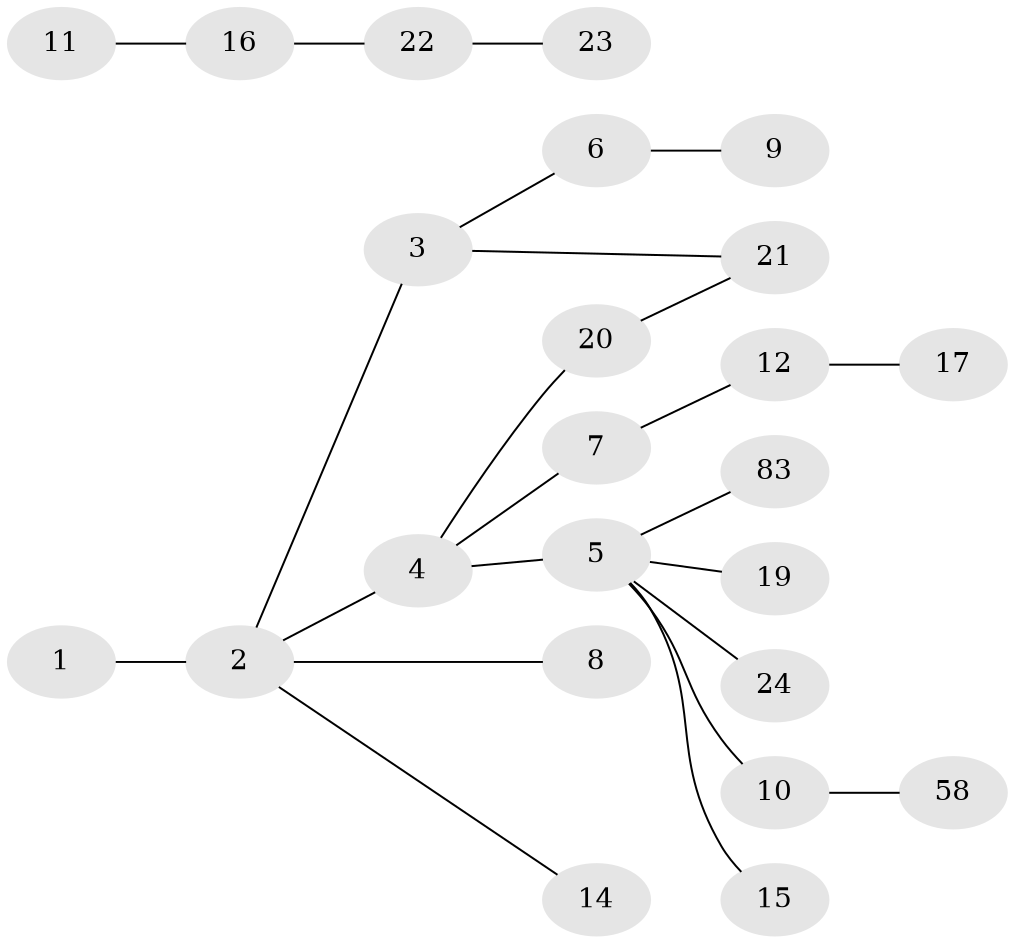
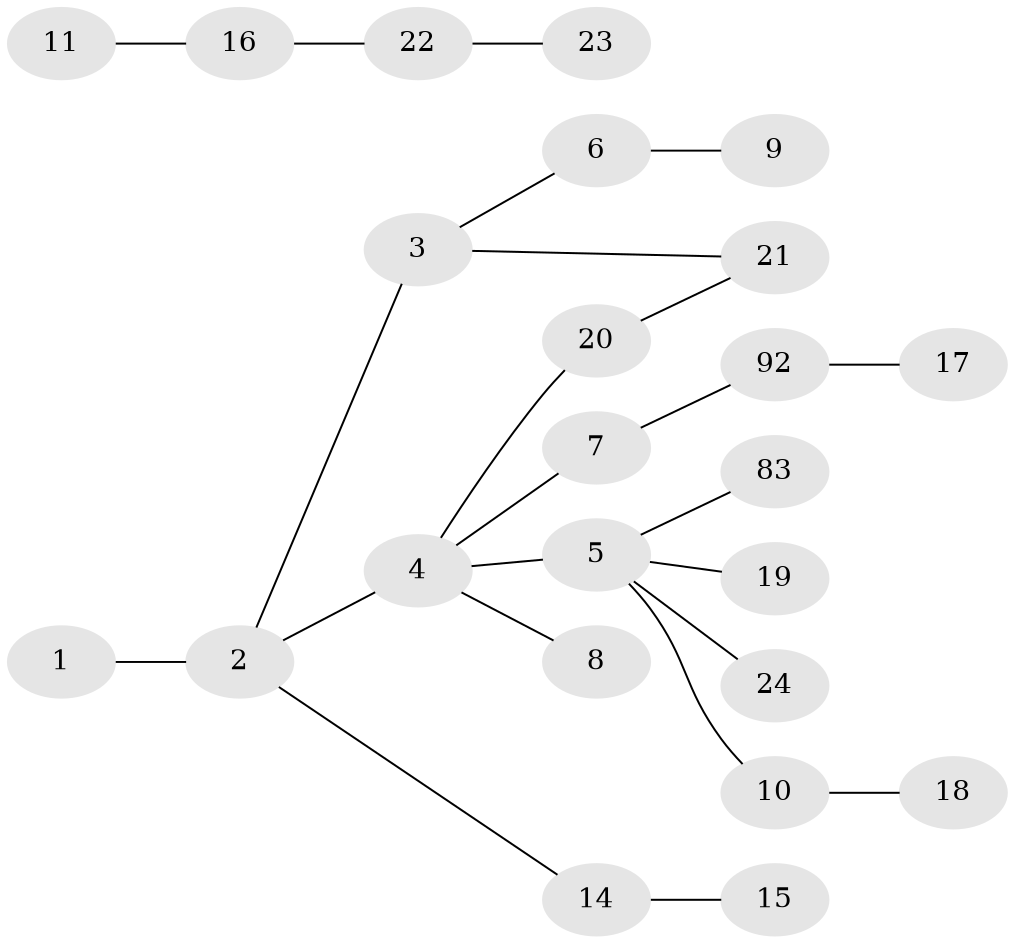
(775, 365) -> (775, 365)
(418, 662) -> (508, 616)
(686, 727) -> (686, 900)
(953, 793) -> (953, 793)
